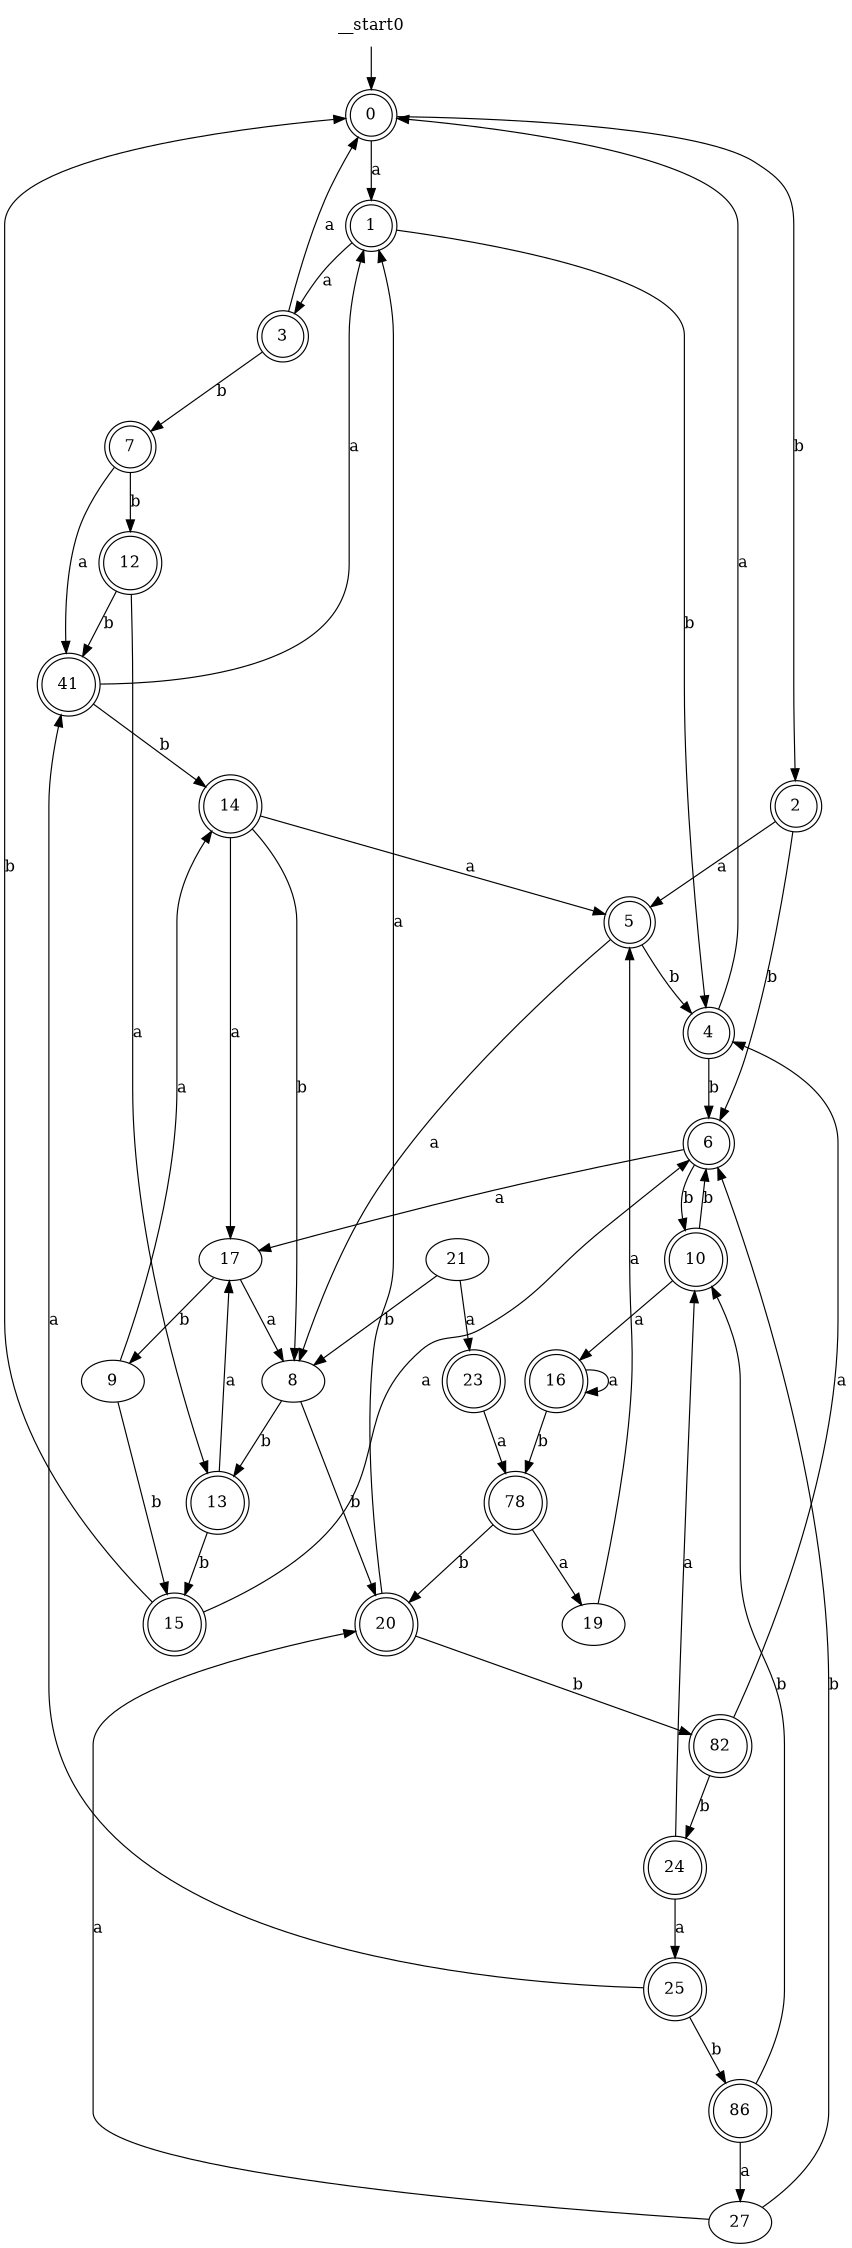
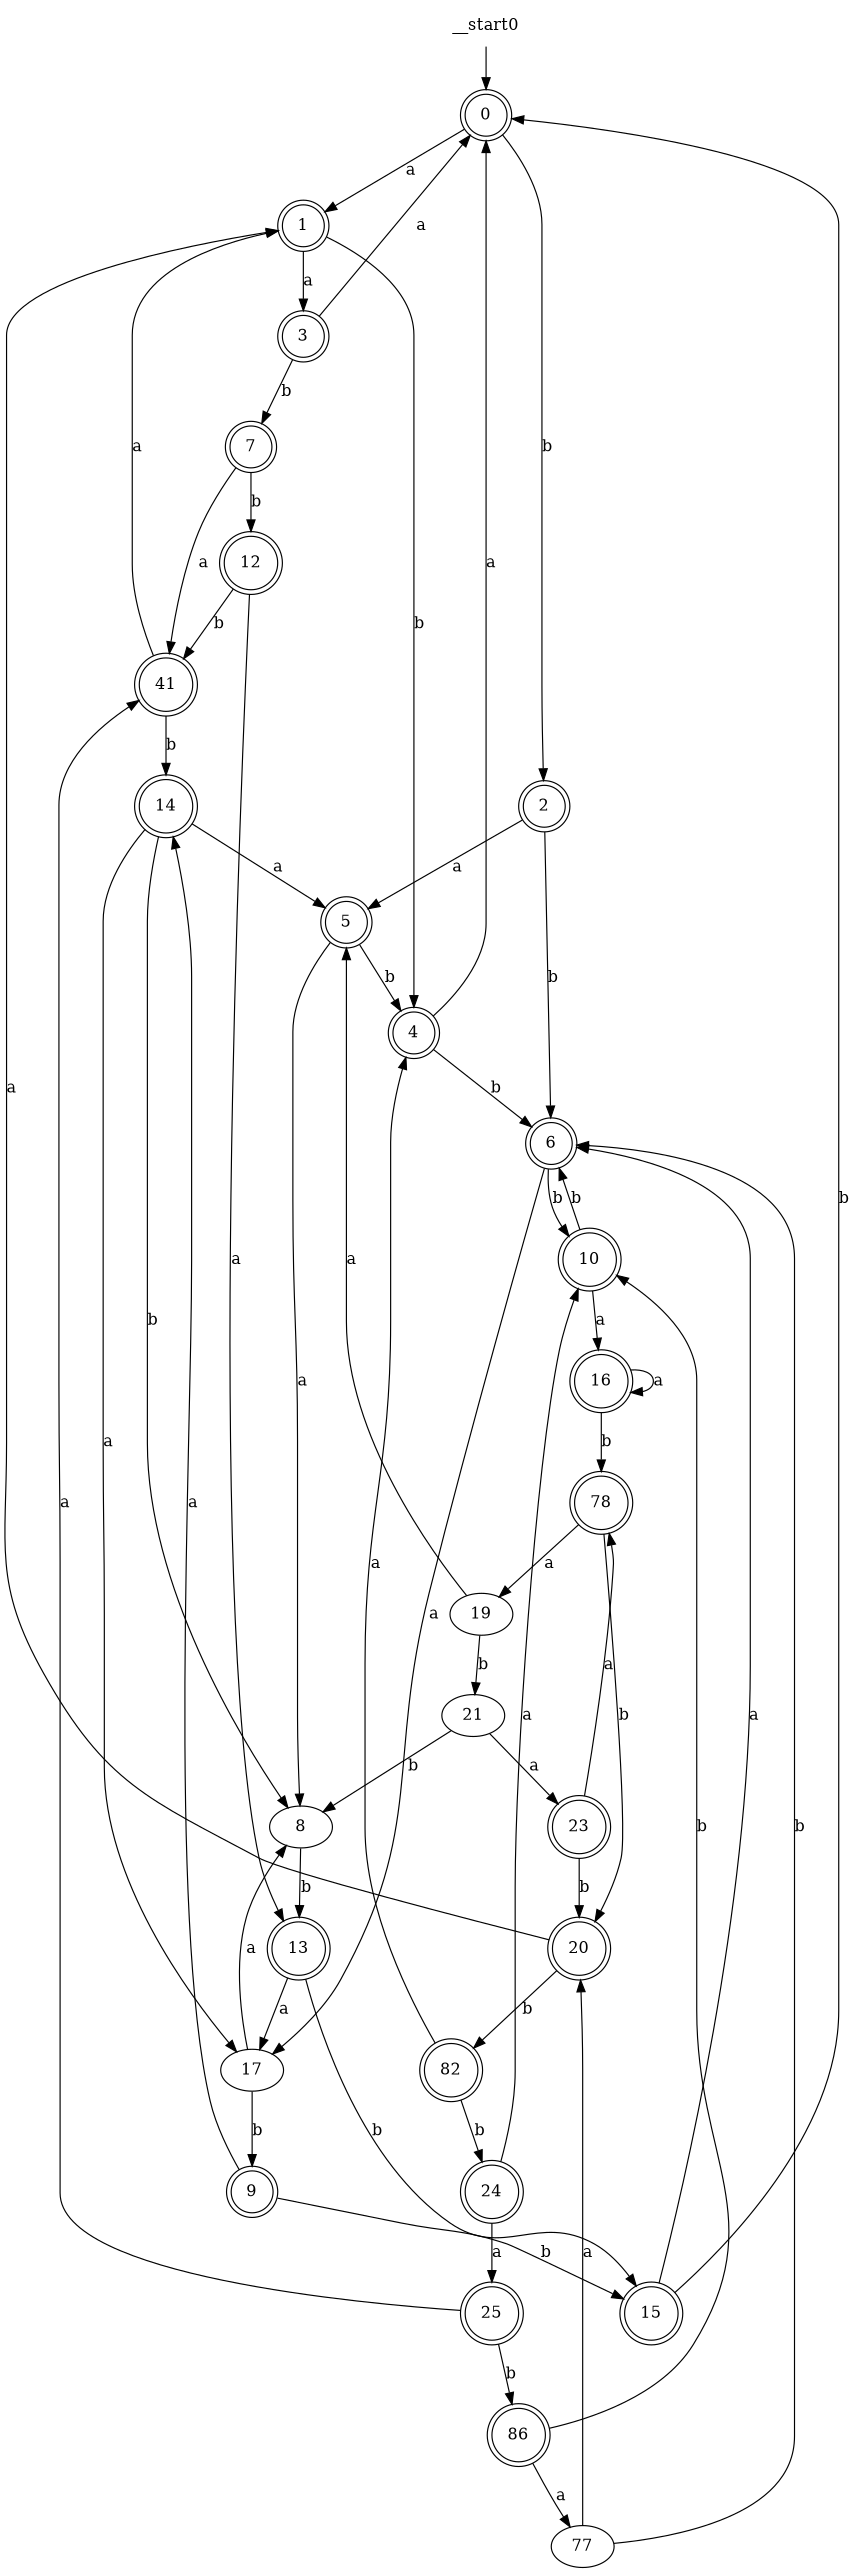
(113, 1381) -> (252, 2192)
(336, 1493) -> (579, 1882)
none -> (478, 1659)
(740, 2222) -> (583, 2547)
